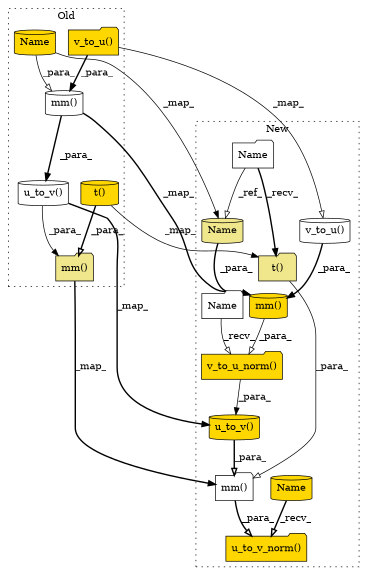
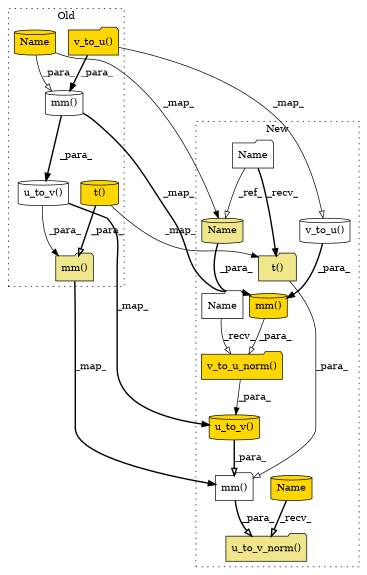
(266, 549) -> (266, 549)
